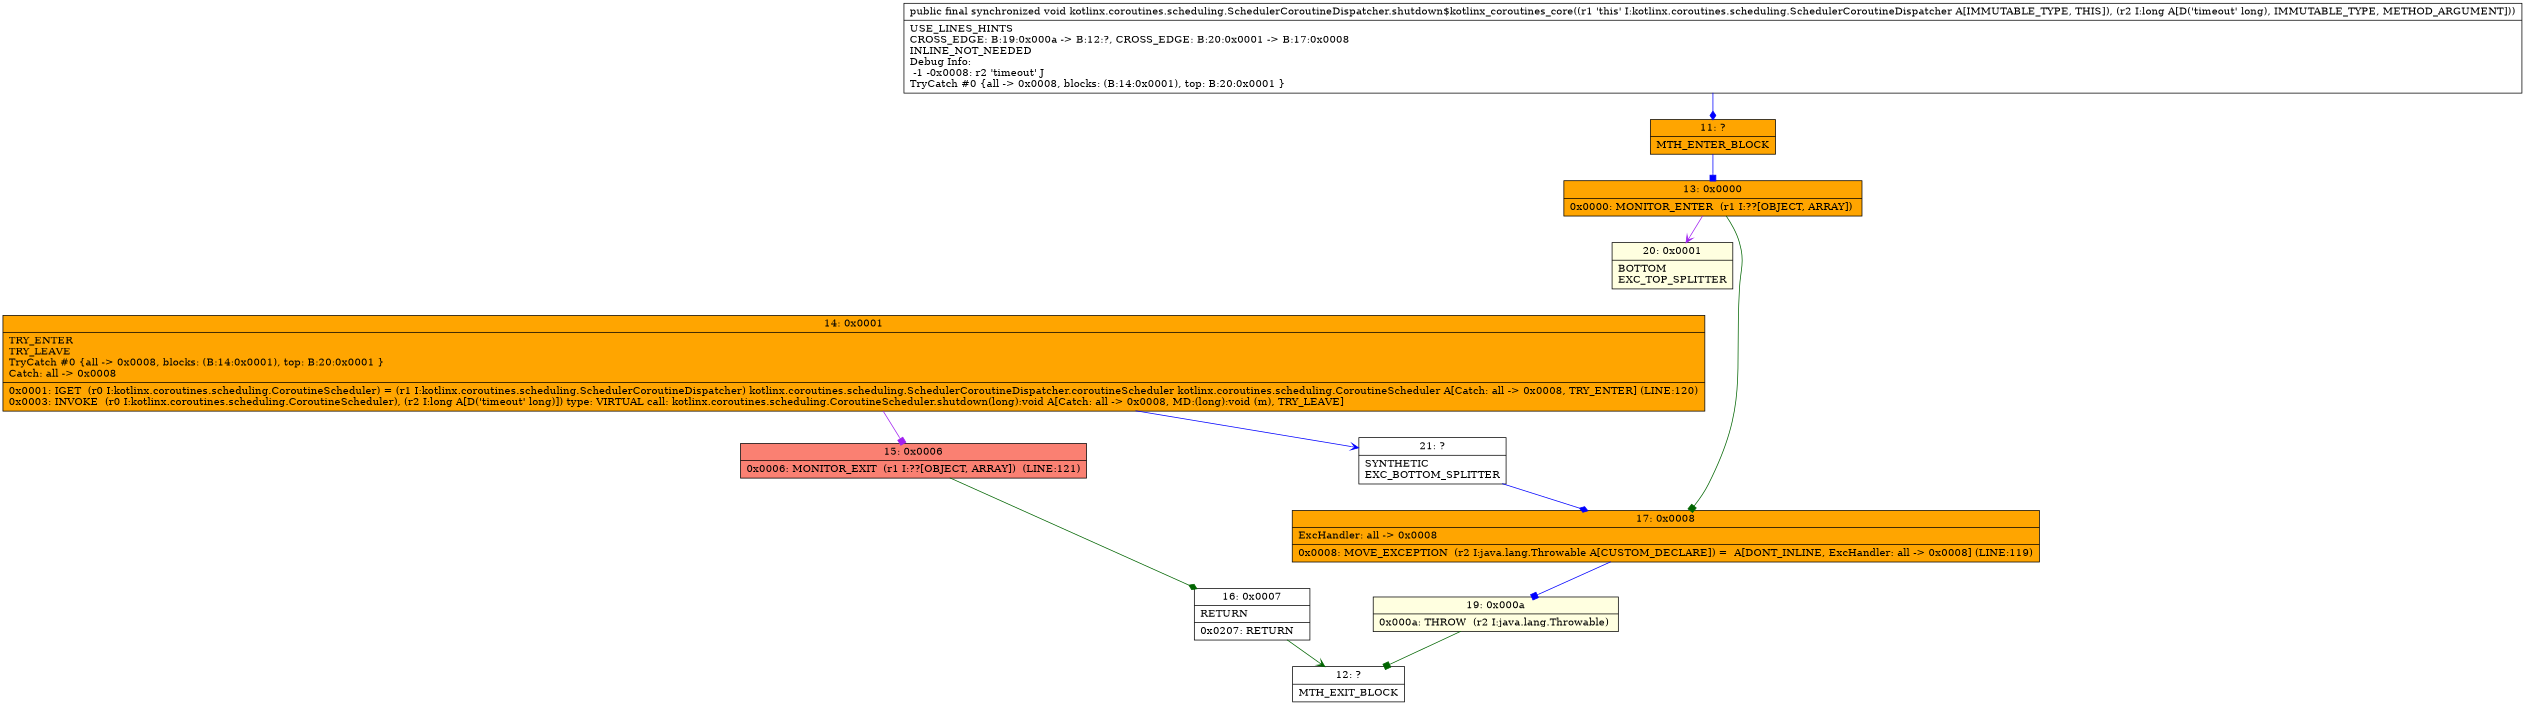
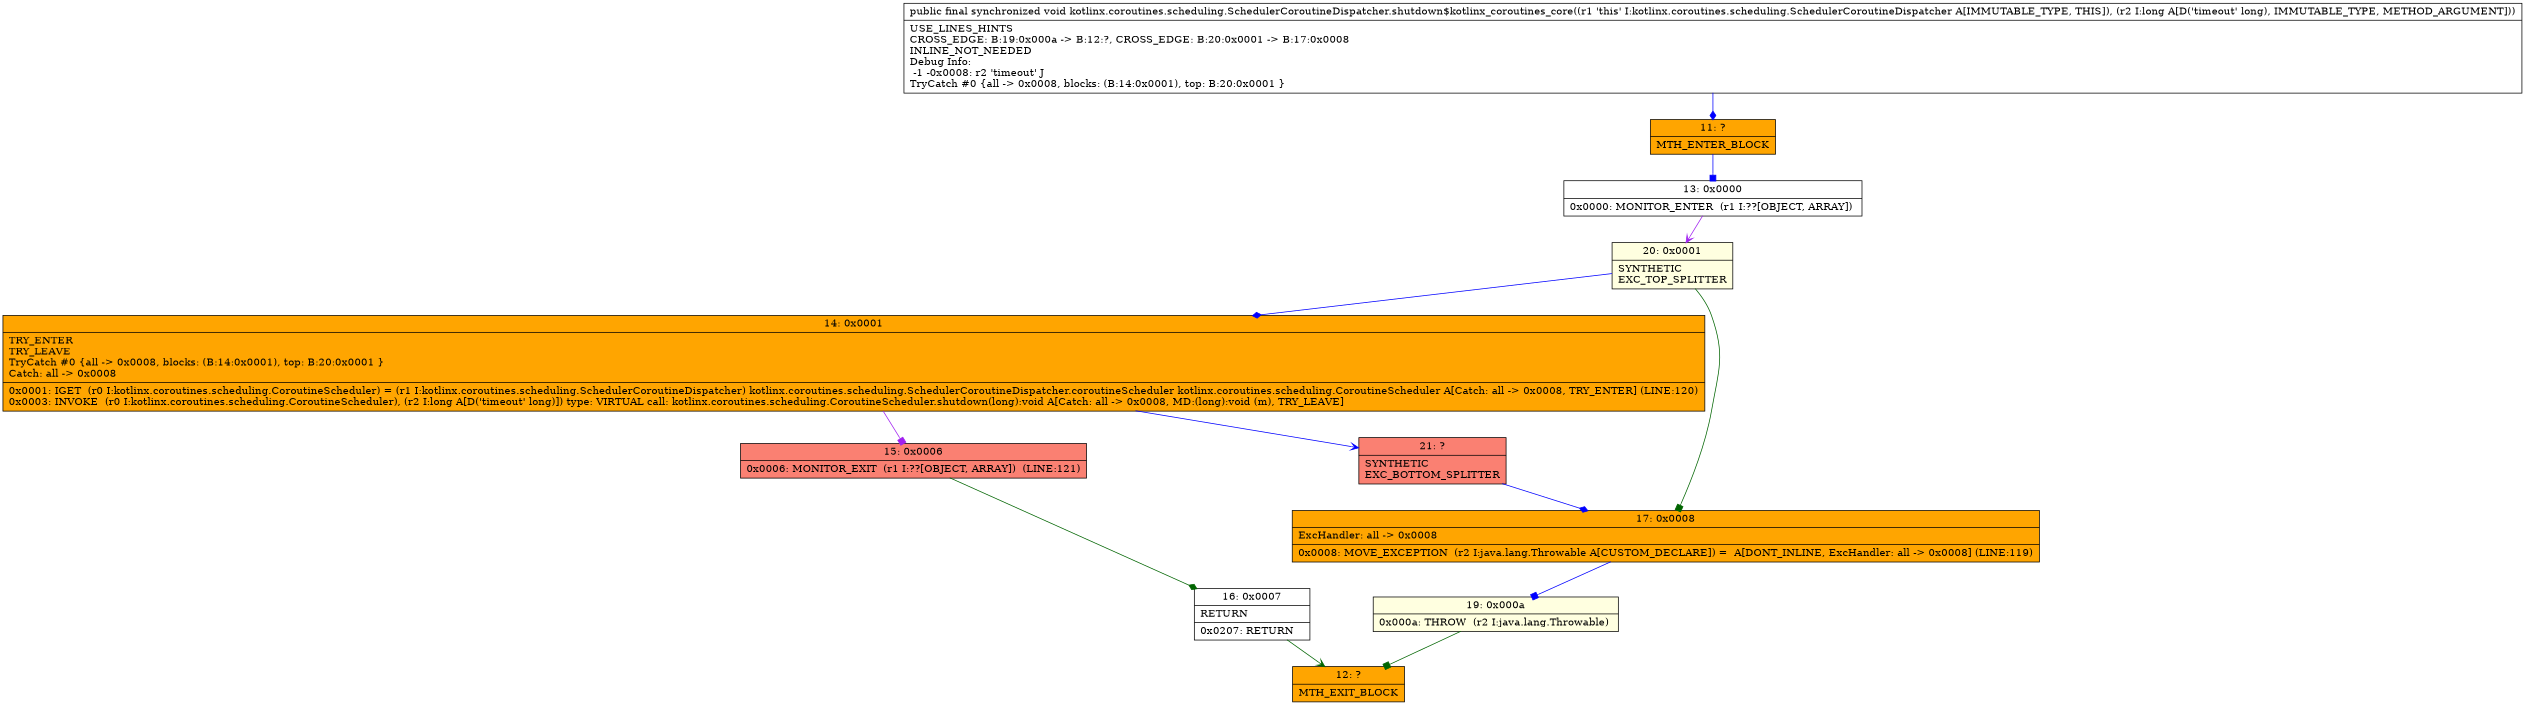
(1713, 198) -> (1713, 198)
(1643, 269) -> (1650, 269)
none -> (1437, 294)
(1738, 363) -> (1714, 396)
(1432, 461) -> (1432, 461)
(1349, 684) -> (1349, 684)
